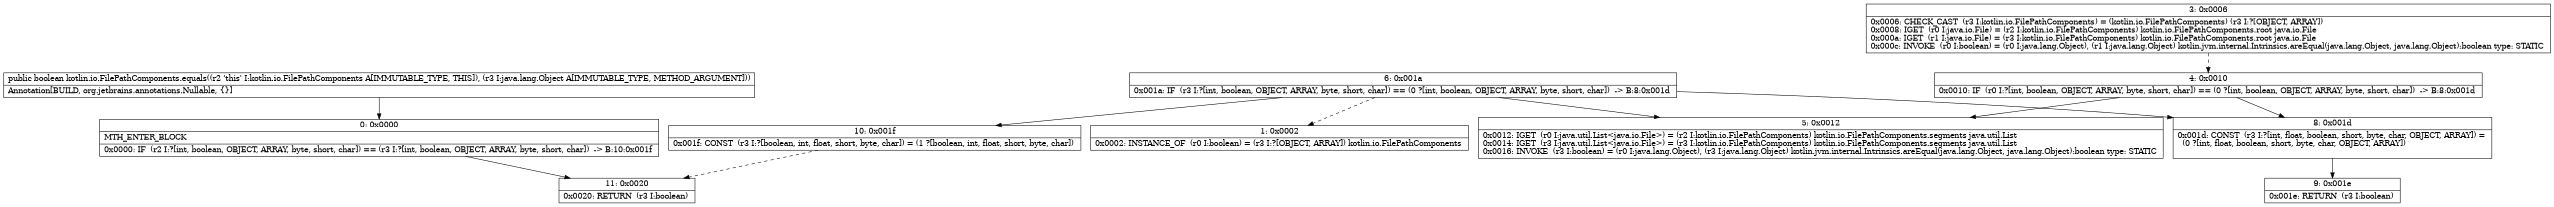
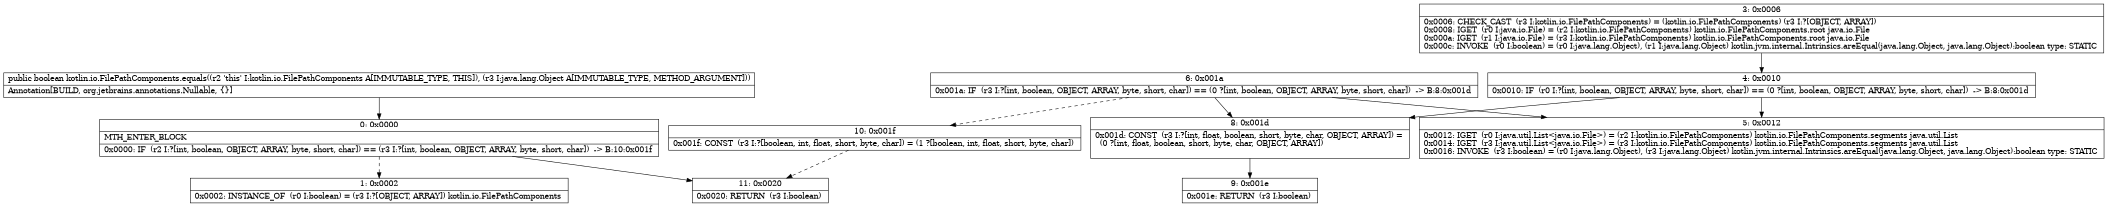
(2208, 60) -> (1762, 60)
(1344, 110) -> (379, 165)
(1142, 111) -> (1042, 111)
